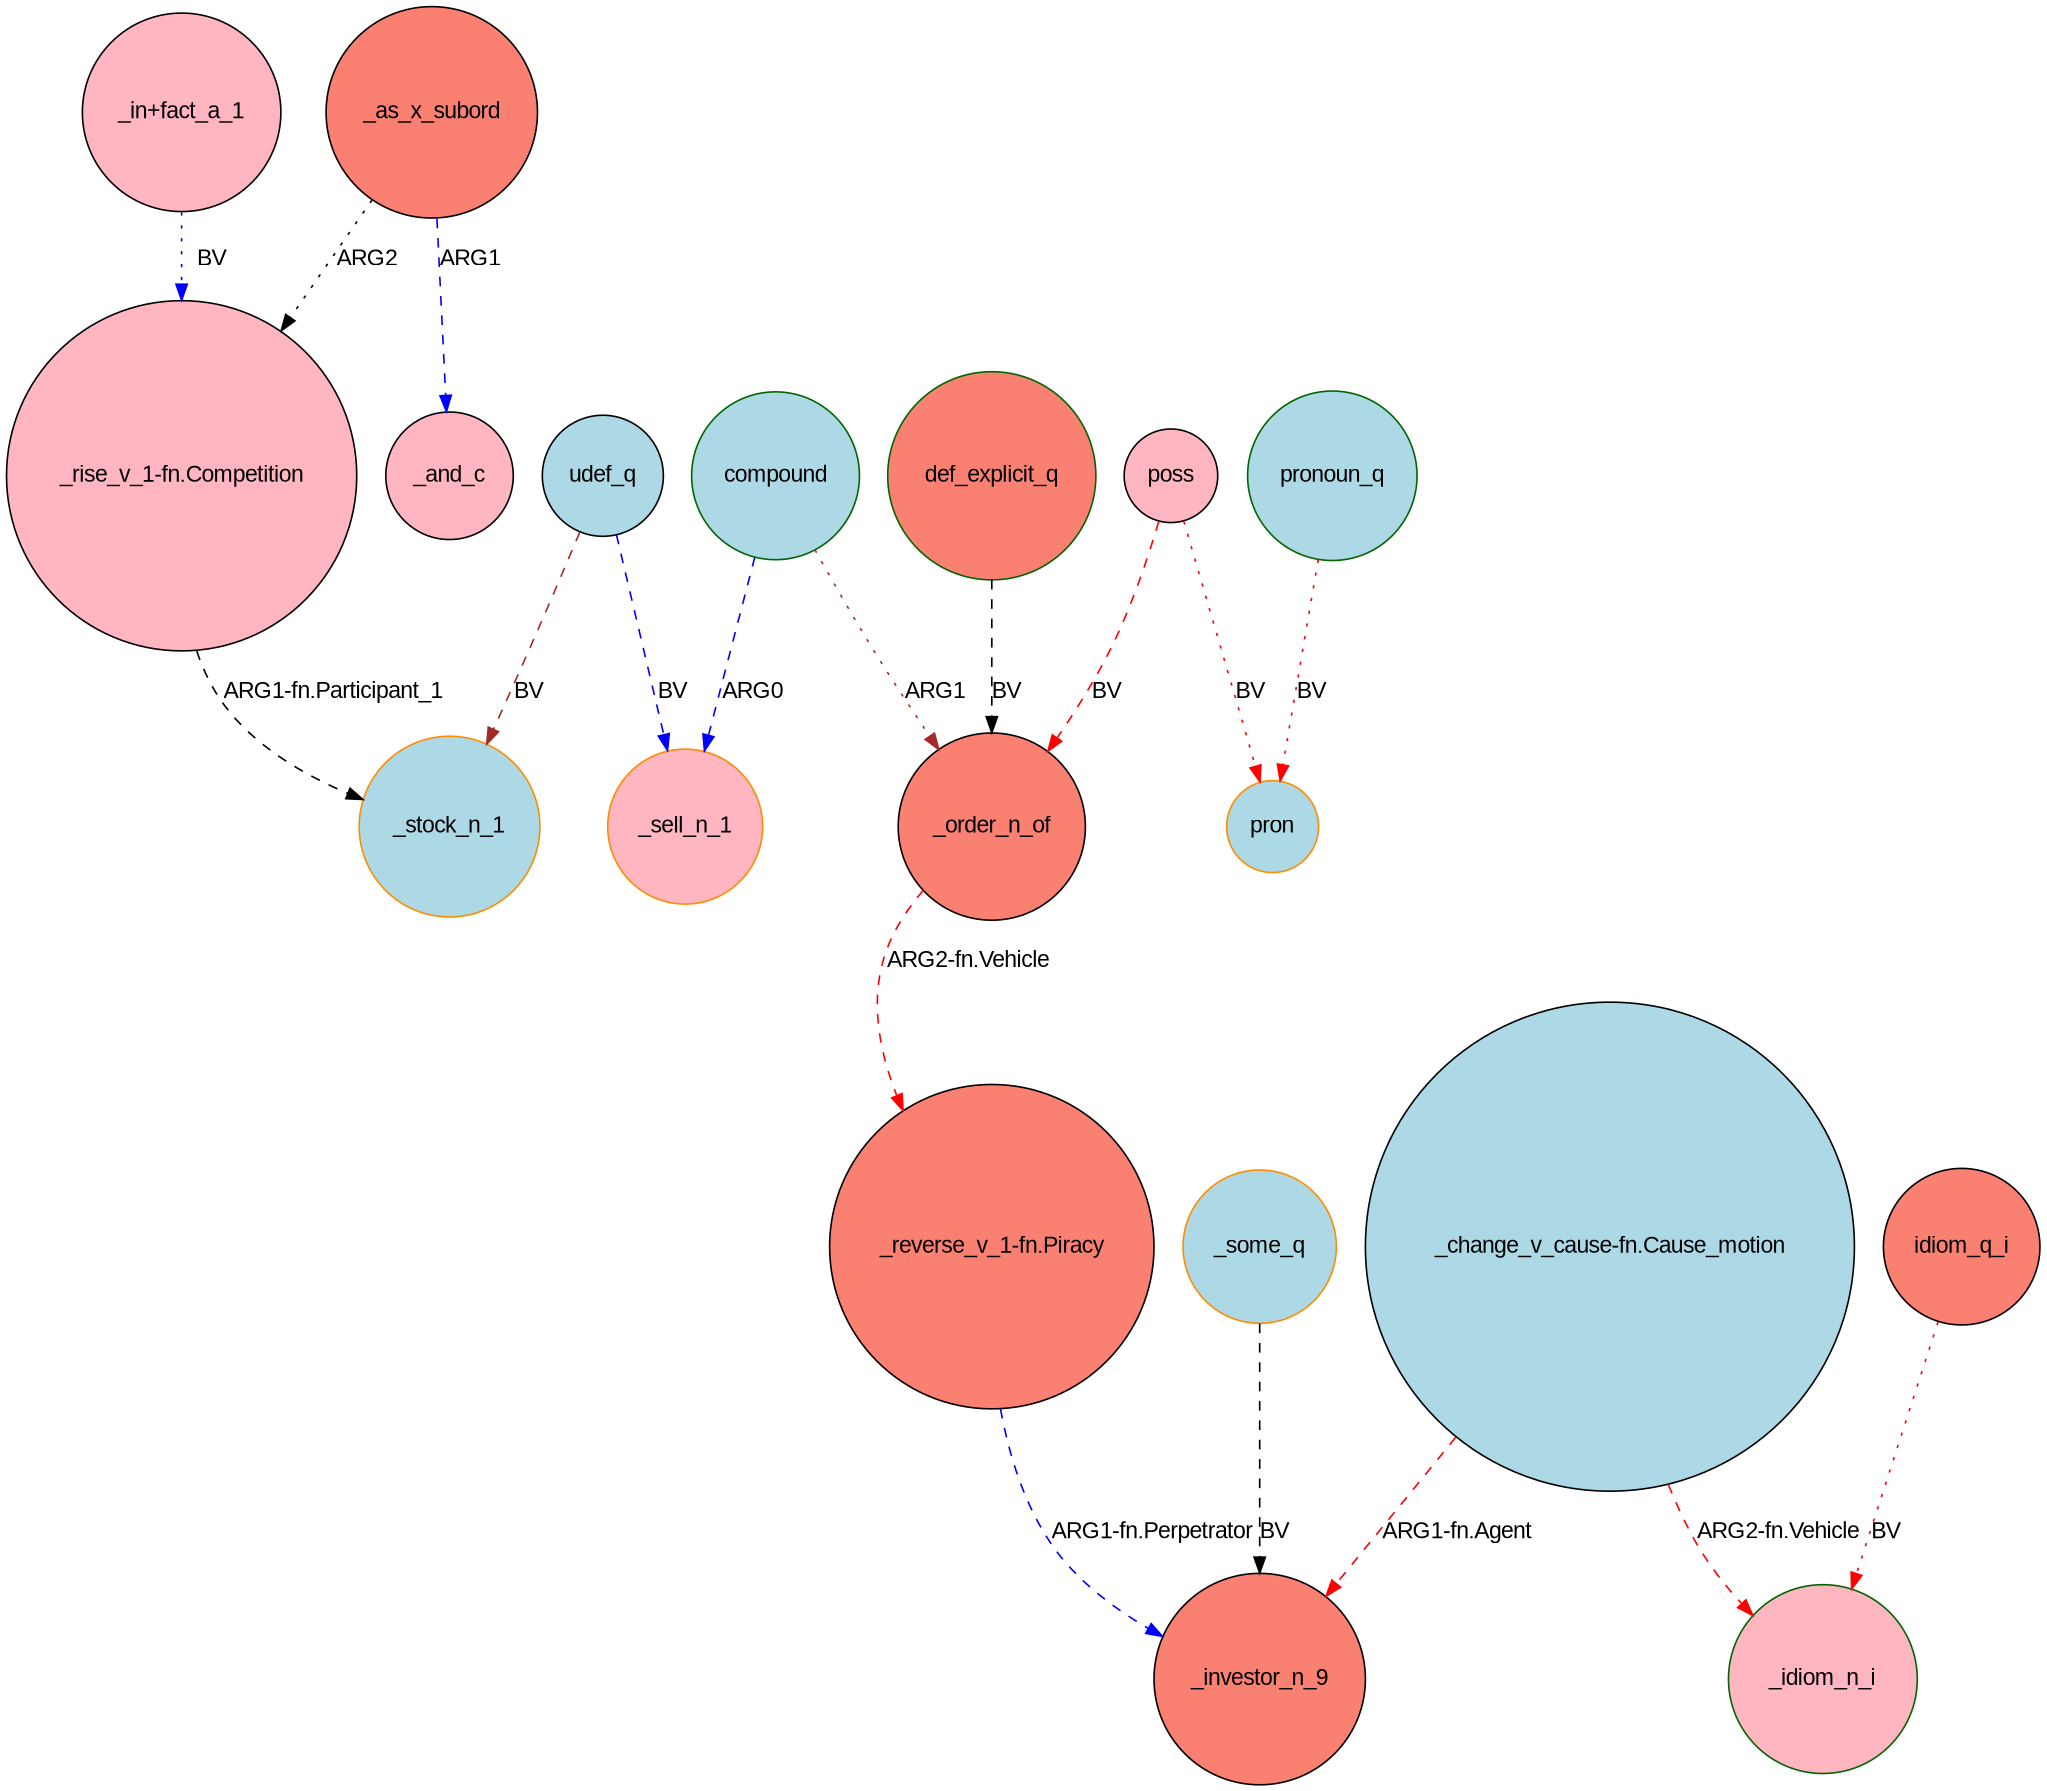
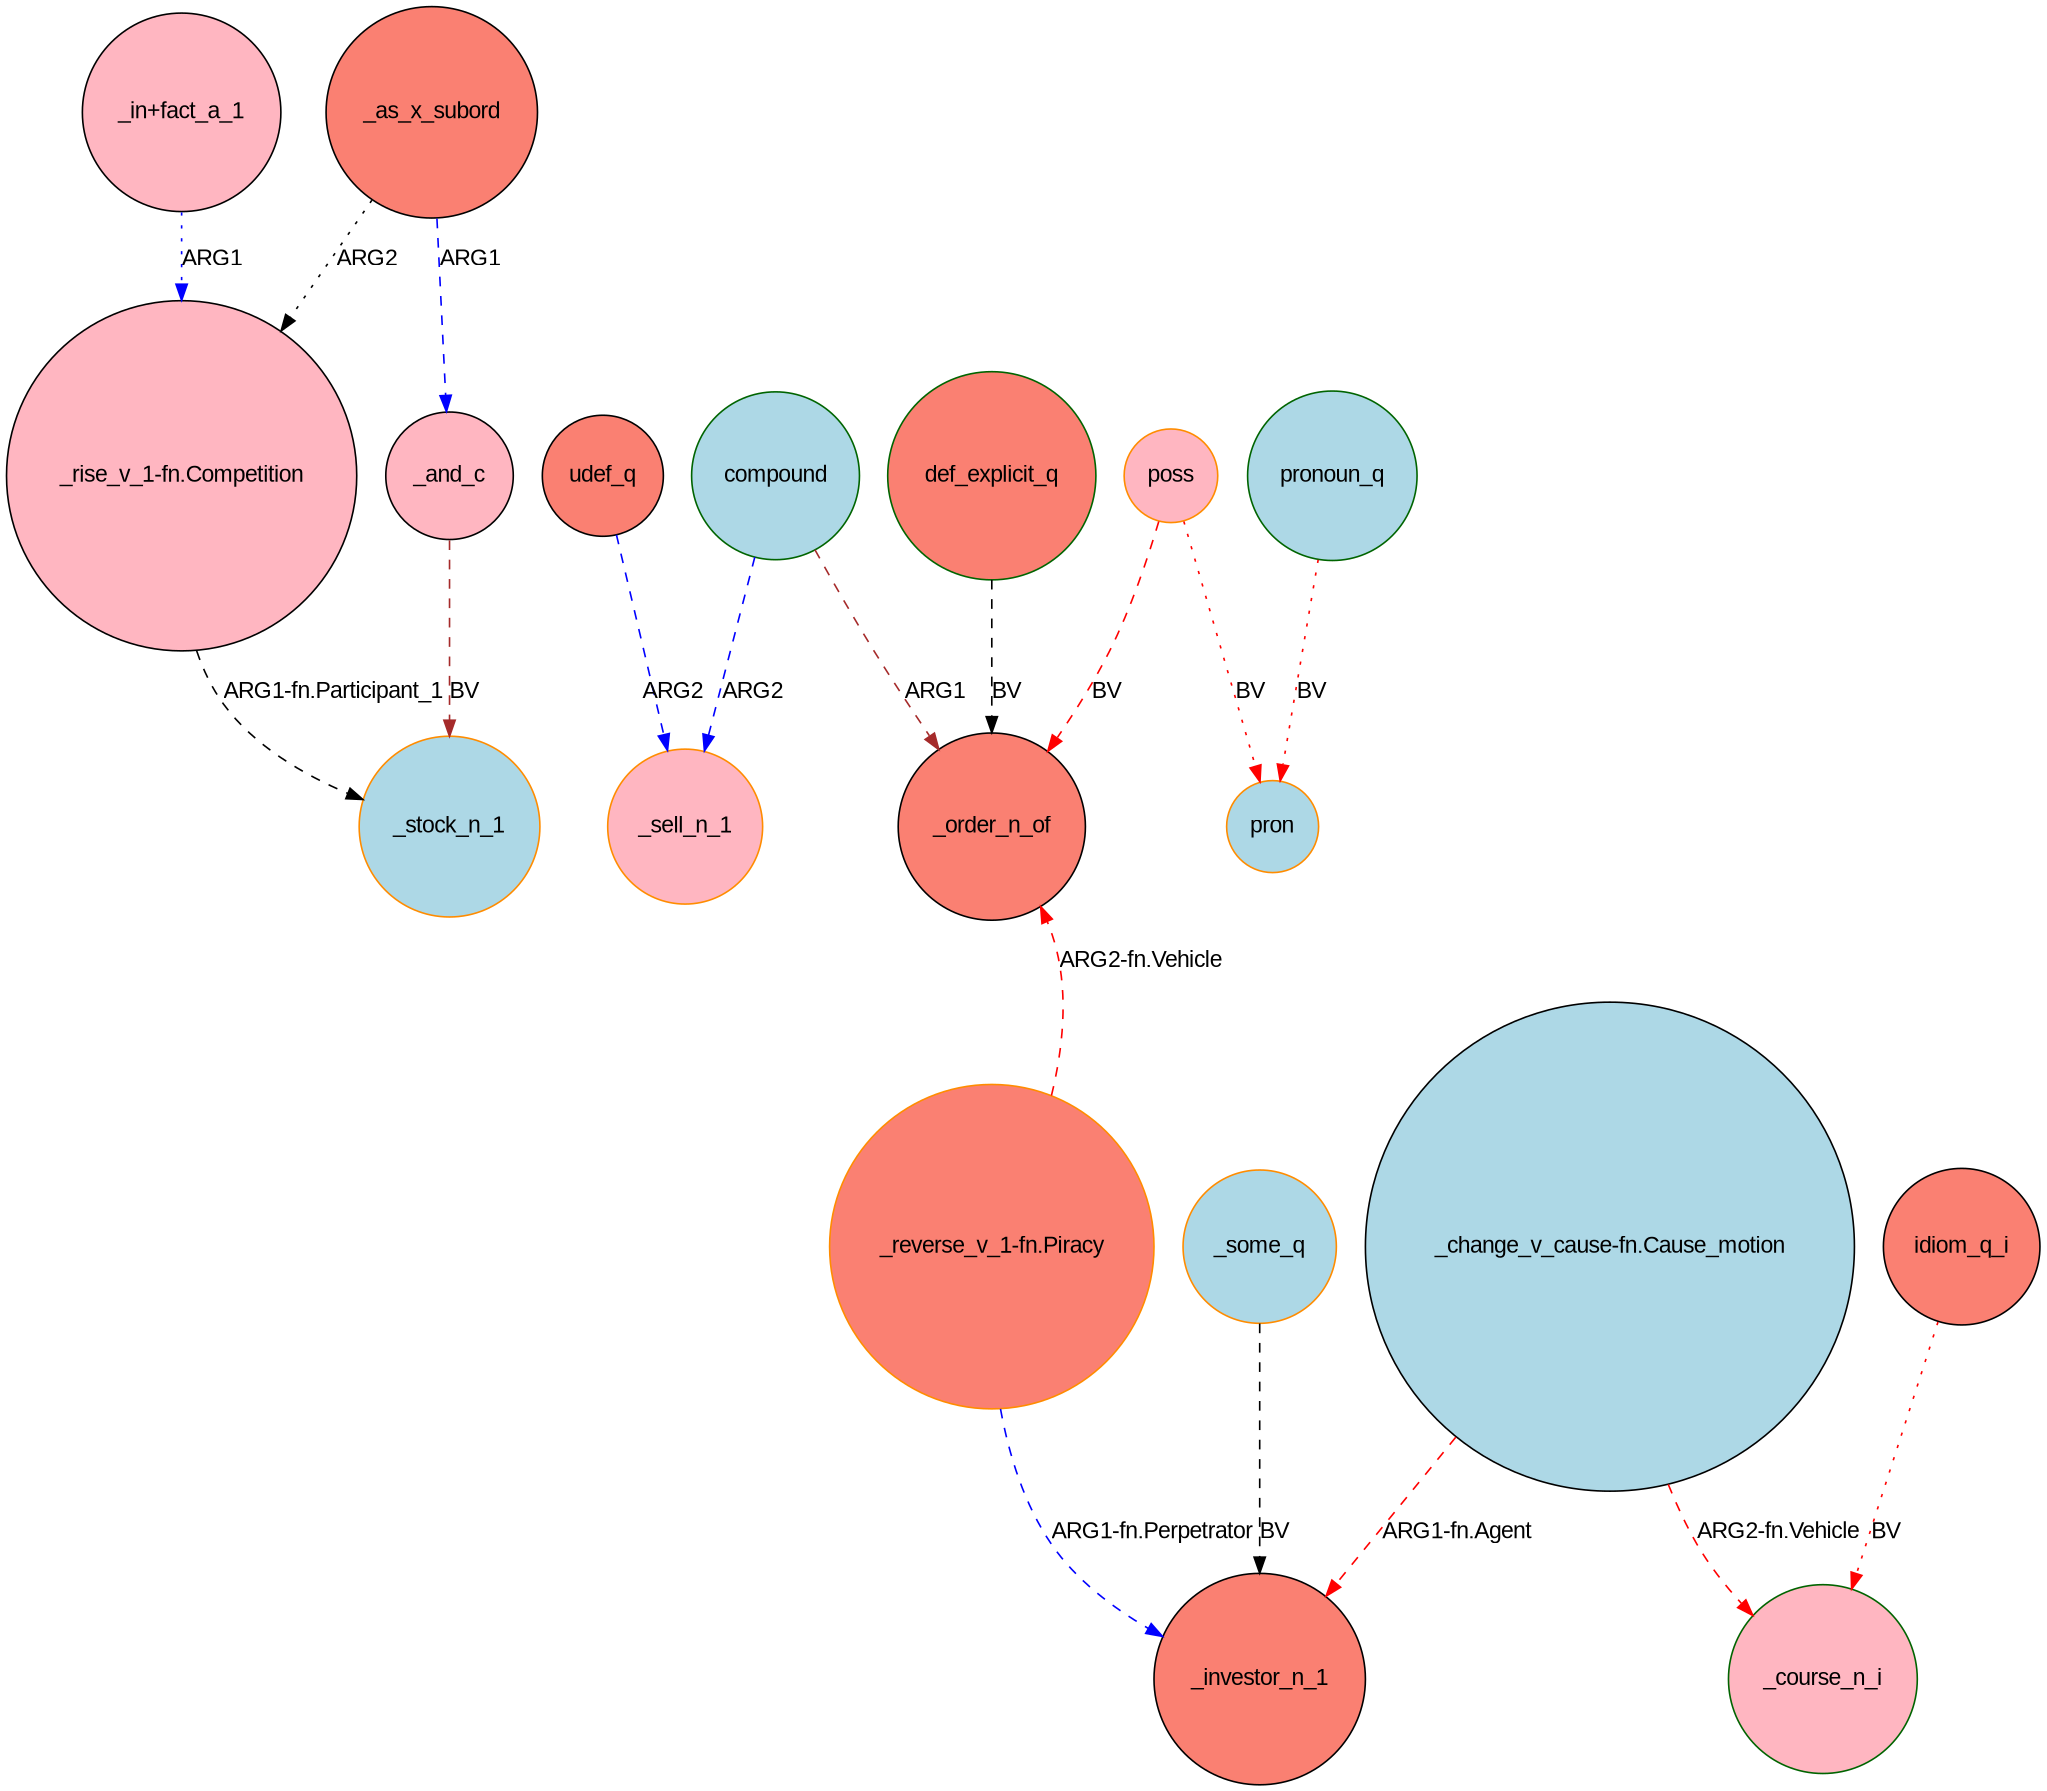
(212, 259) -> (212, 259)
(603, 476) -> (603, 476)
(1171, 476) -> (1171, 476)
(537, 631) -> (450, 630)
(870, 644) -> (870, 644)
(673, 692) -> (673, 692)
(753, 692) -> (753, 692)
(878, 988) -> (1063, 1008)
(992, 1247) -> (992, 1247)
(1260, 1679) -> (1260, 1679)
(1823, 1679) -> (1823, 1679)
